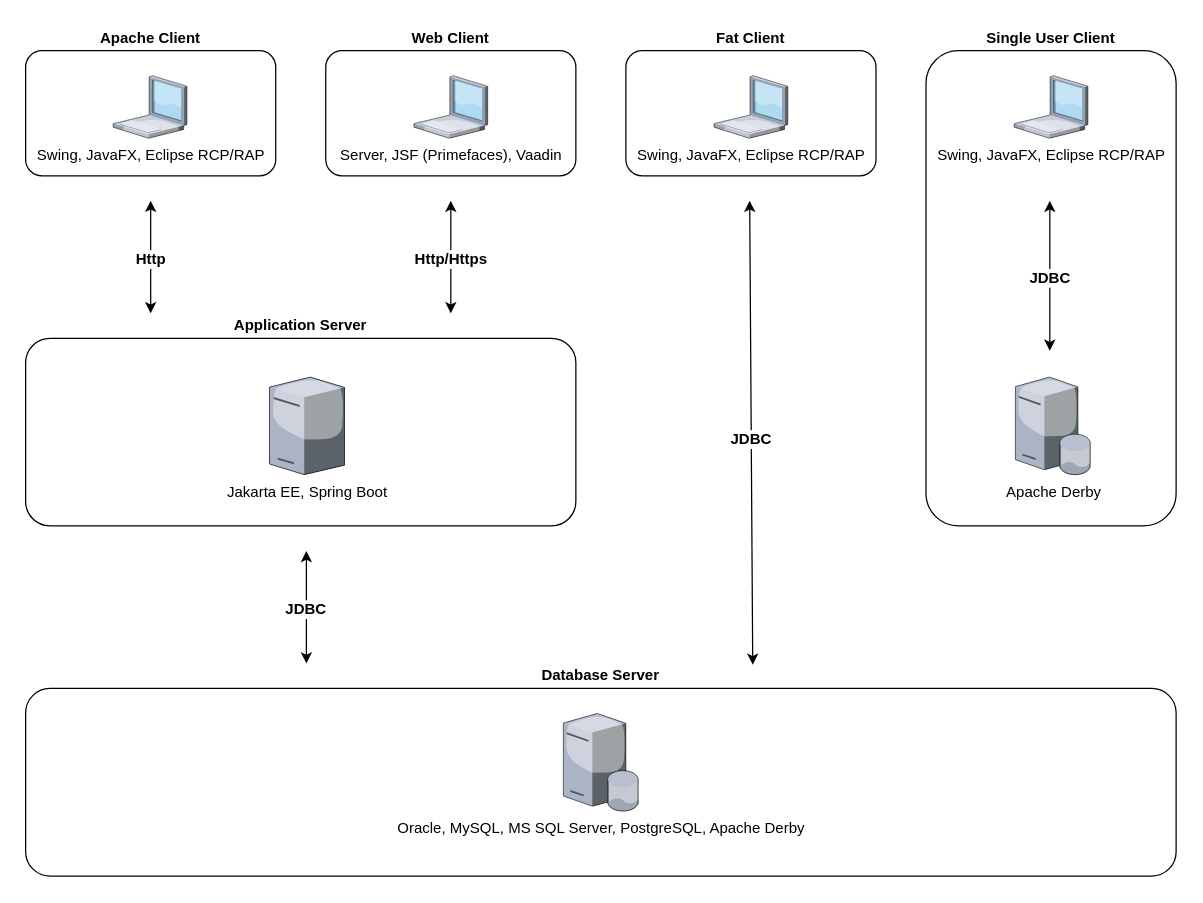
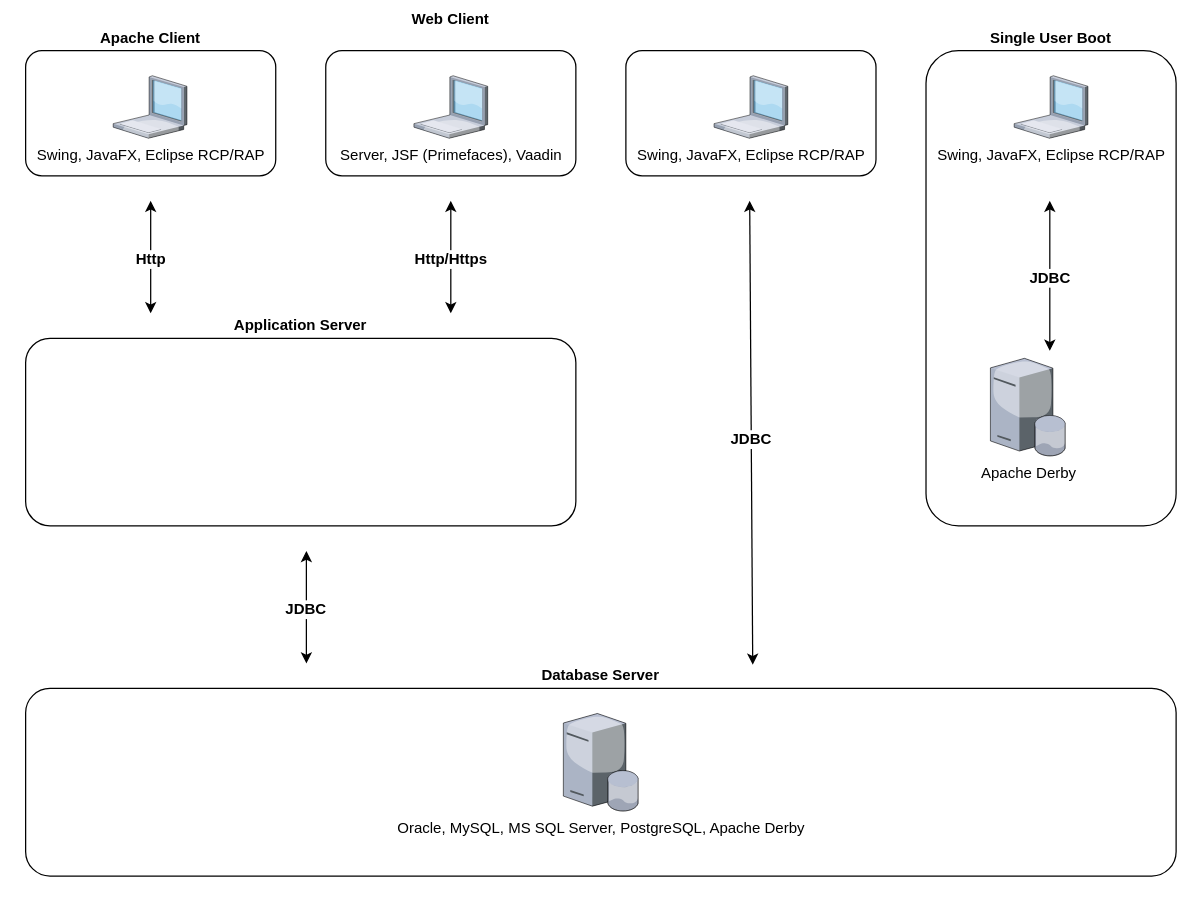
(451, 38) -> (451, 19)
(751, 38) -> none
(1051, 38) -> (1051, 38)
(307, 426) -> none
(1053, 426) -> (1028, 407)
